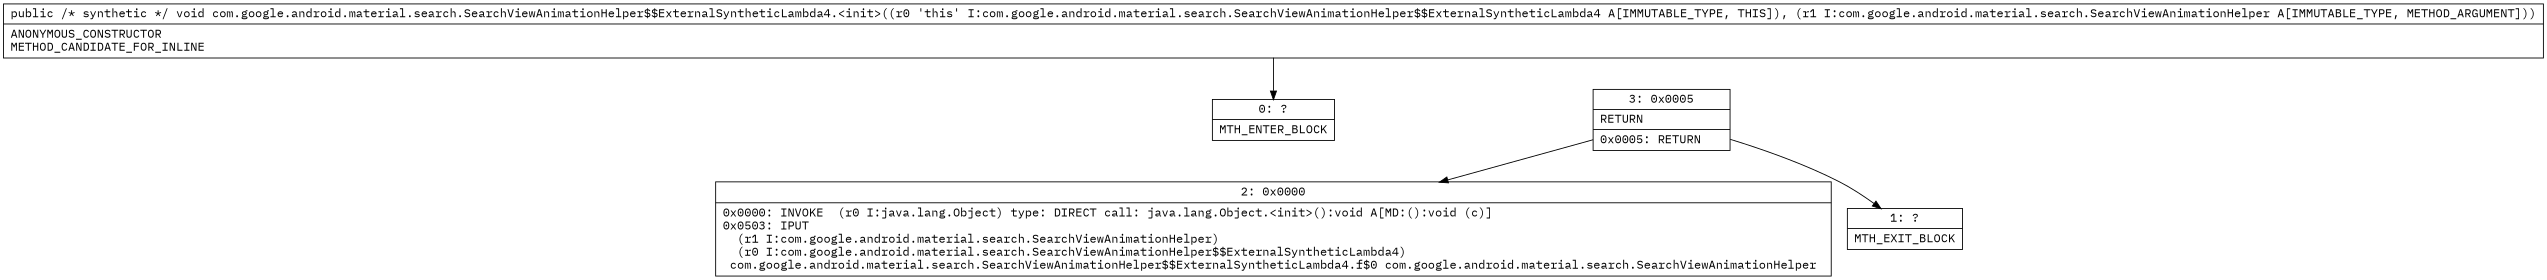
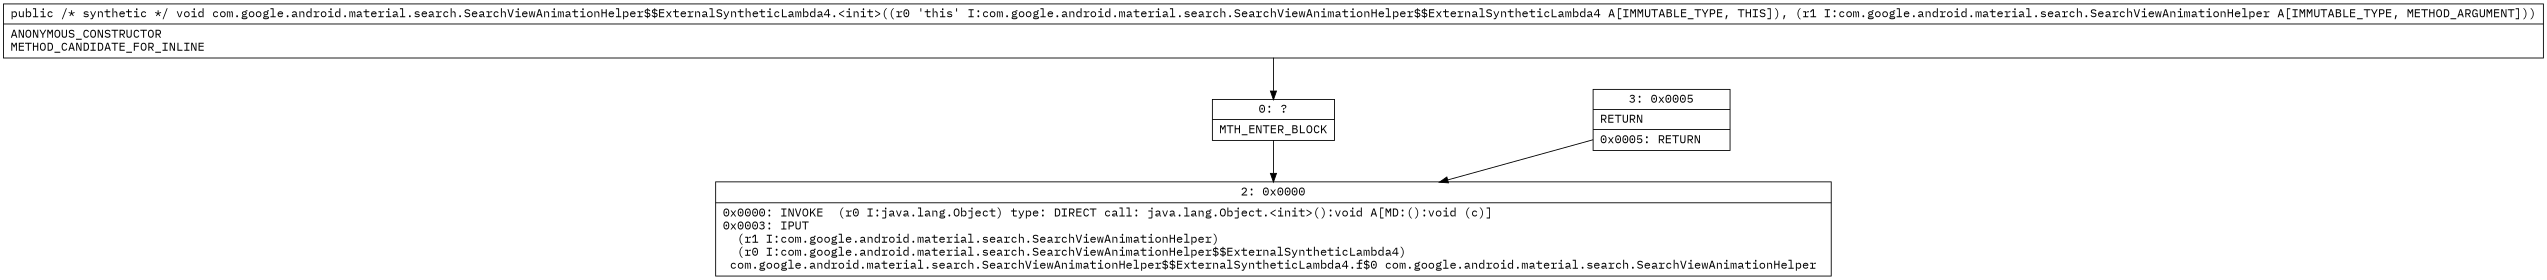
none -> (1273, 157)
(773, 226) -> (773, 226)
(1905, 229) -> none
